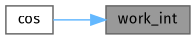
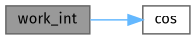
(72, 20) -> (109, 20)
